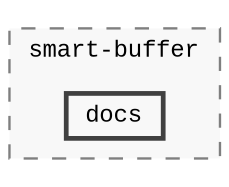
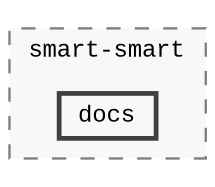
(115, 51) -> (108, 51)
